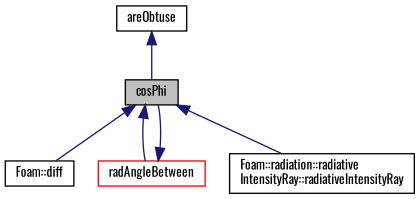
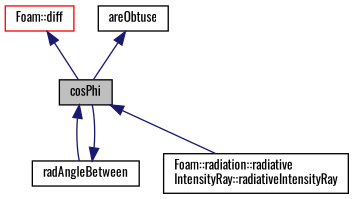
(90, 137) -> (66, 61)
(40, 174) -> (40, 18)
(152, 174) -> (86, 174)
